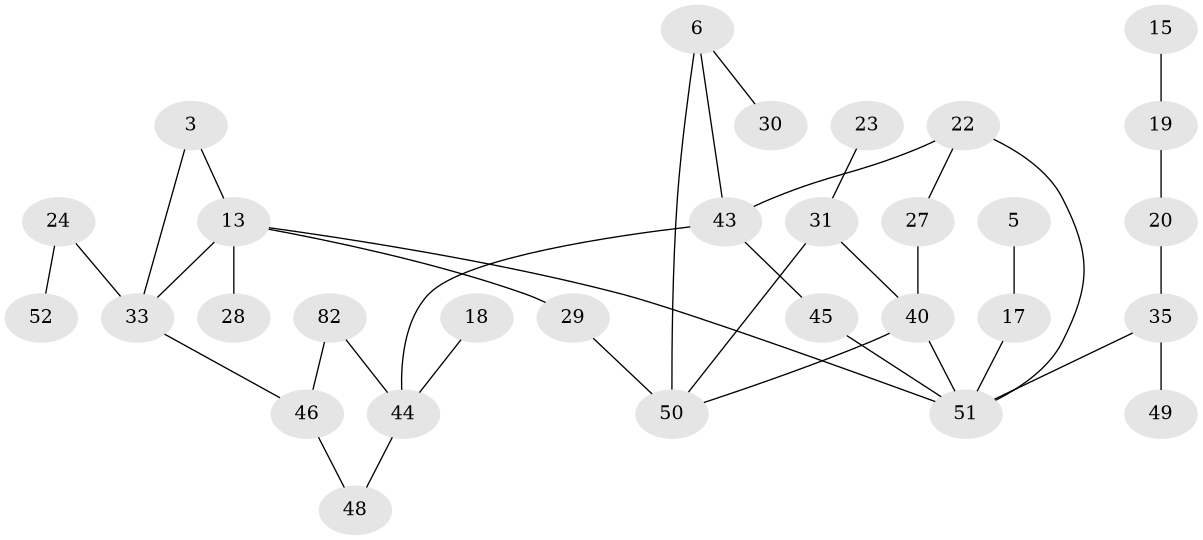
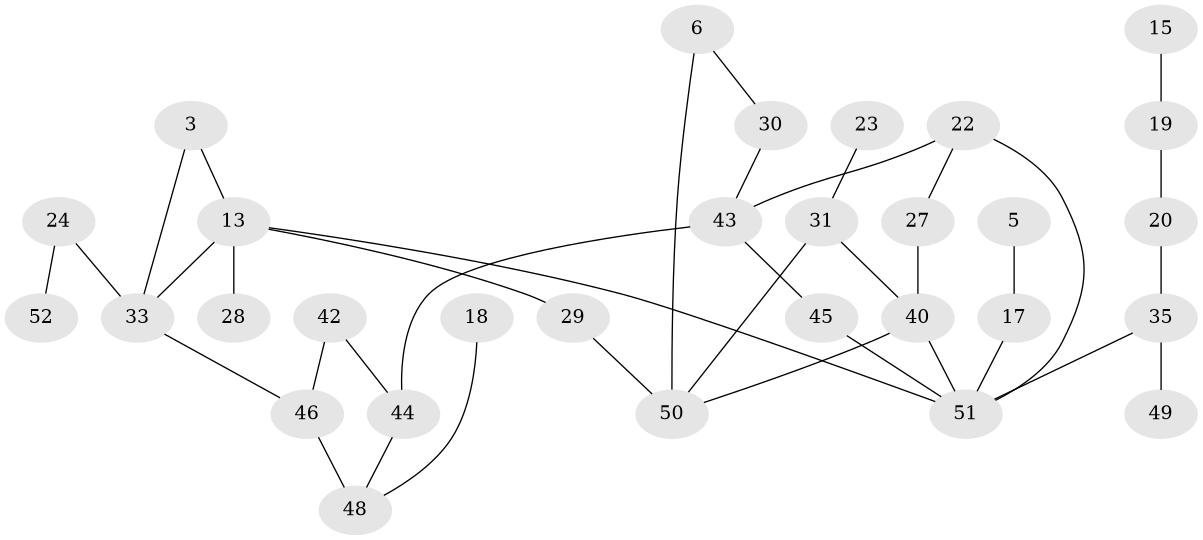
(711, 126) -> (748, 173)
(330, 318) -> (330, 318)
(440, 366) -> (454, 433)
